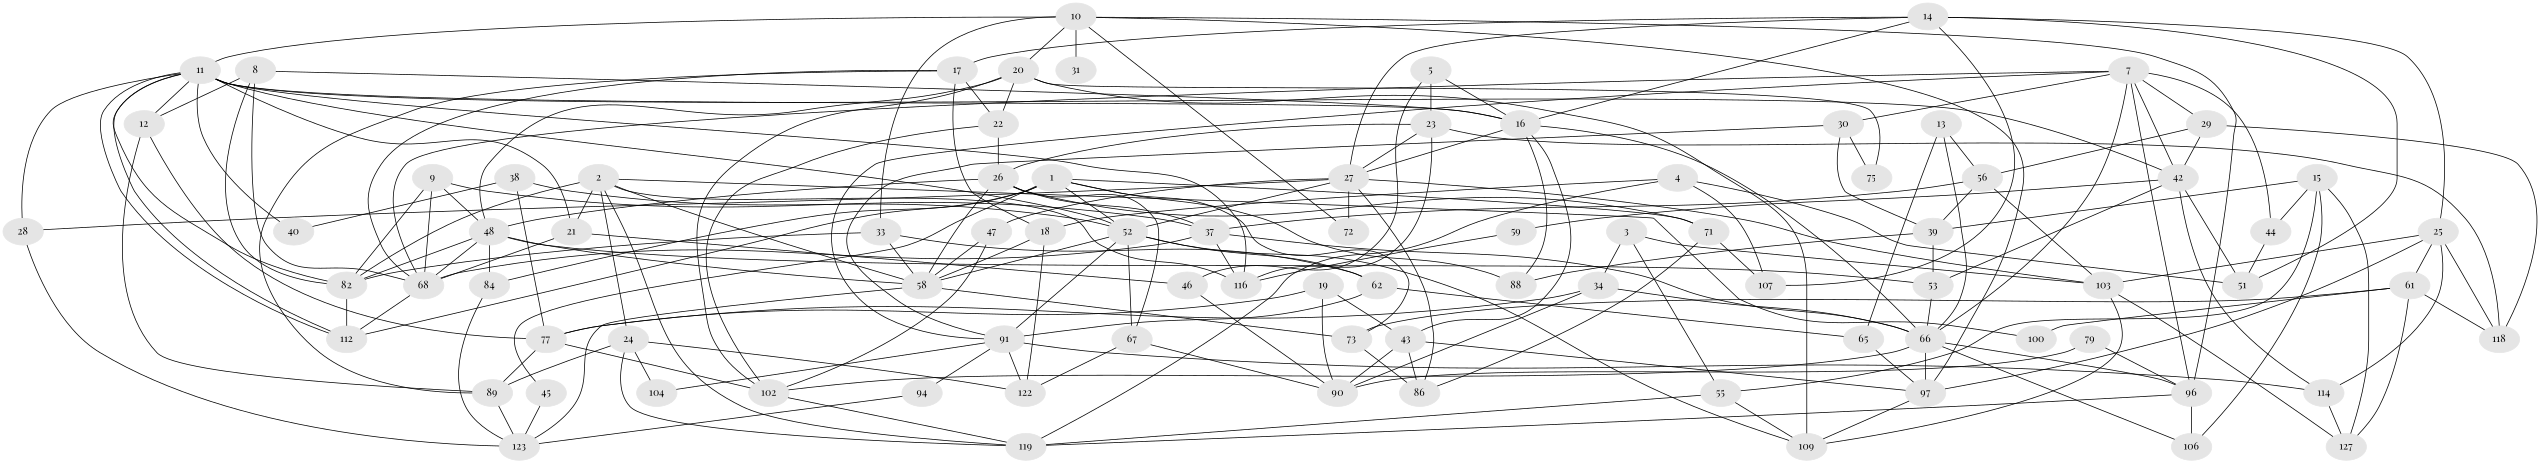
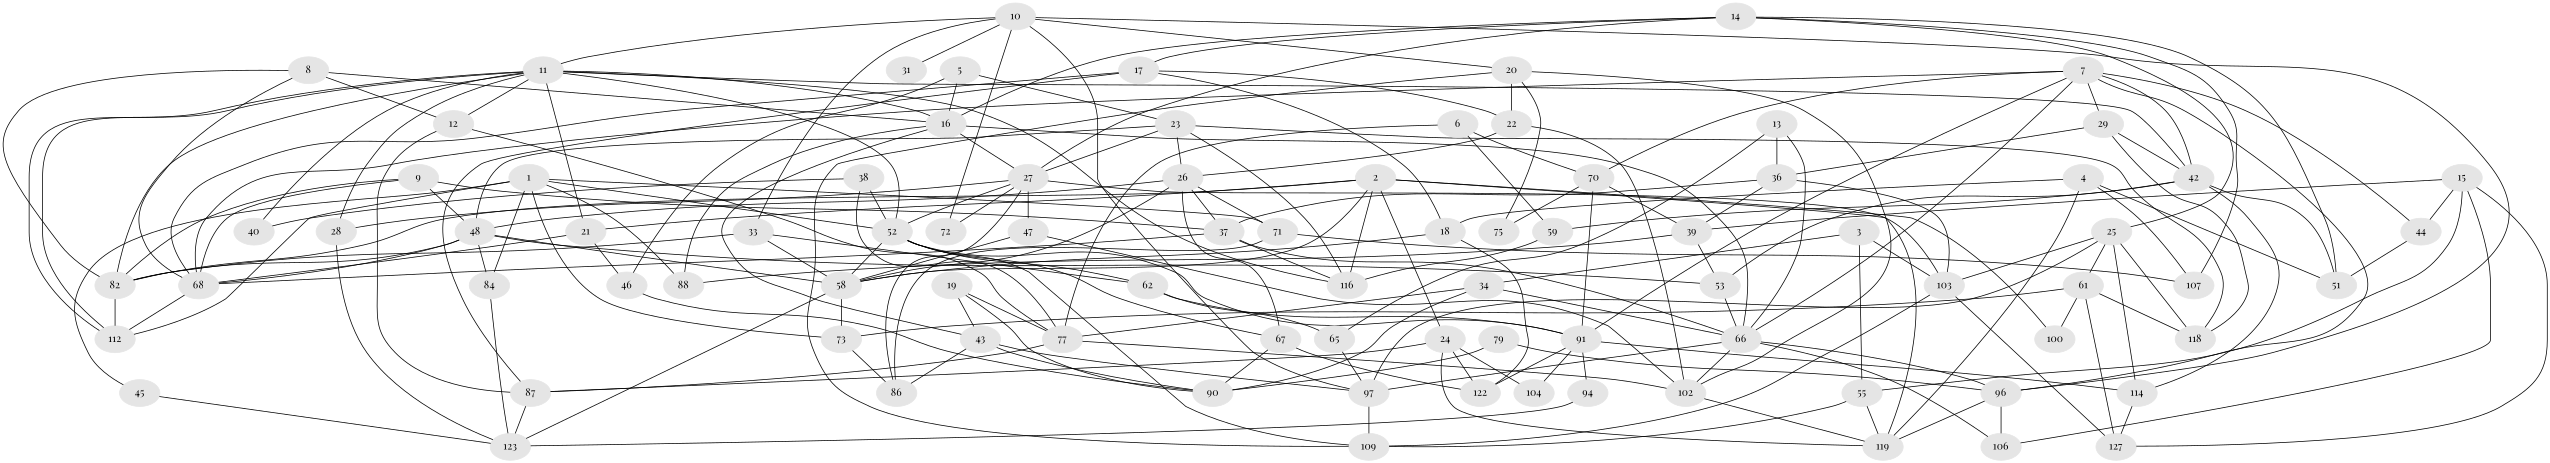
(709, 113) -> (797, 140)
none -> (1458, 124)
(1843, 124) -> (1594, 178)
(1982, 178) -> (1777, 178)
(492, 393) -> (531, 393)
